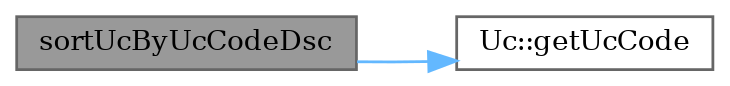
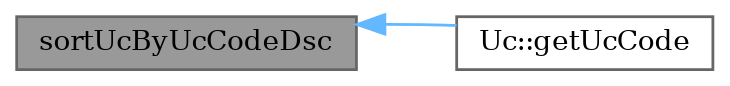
(393, 62) -> (421, 25)
